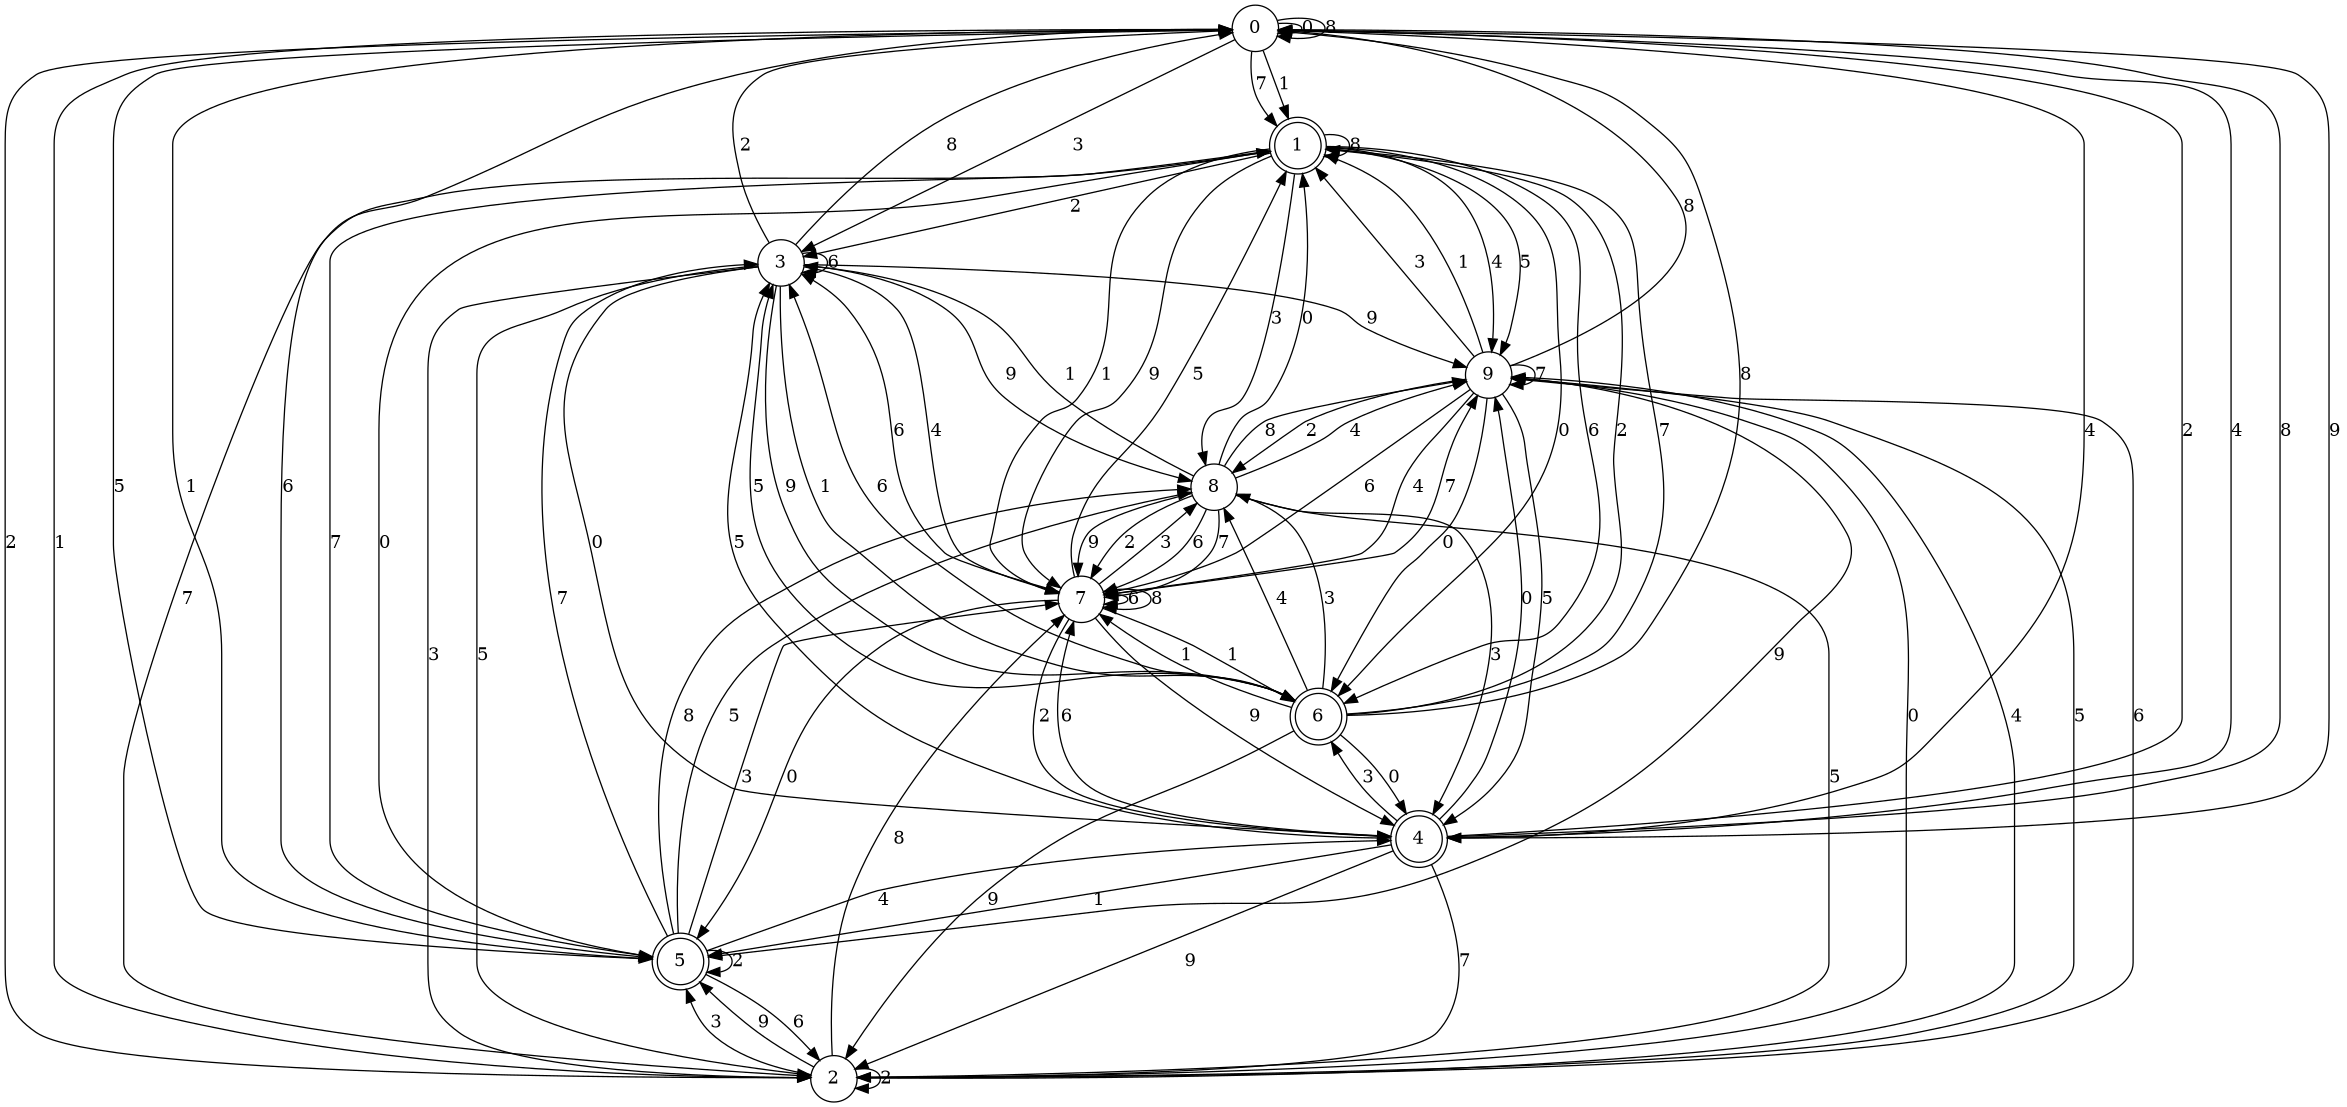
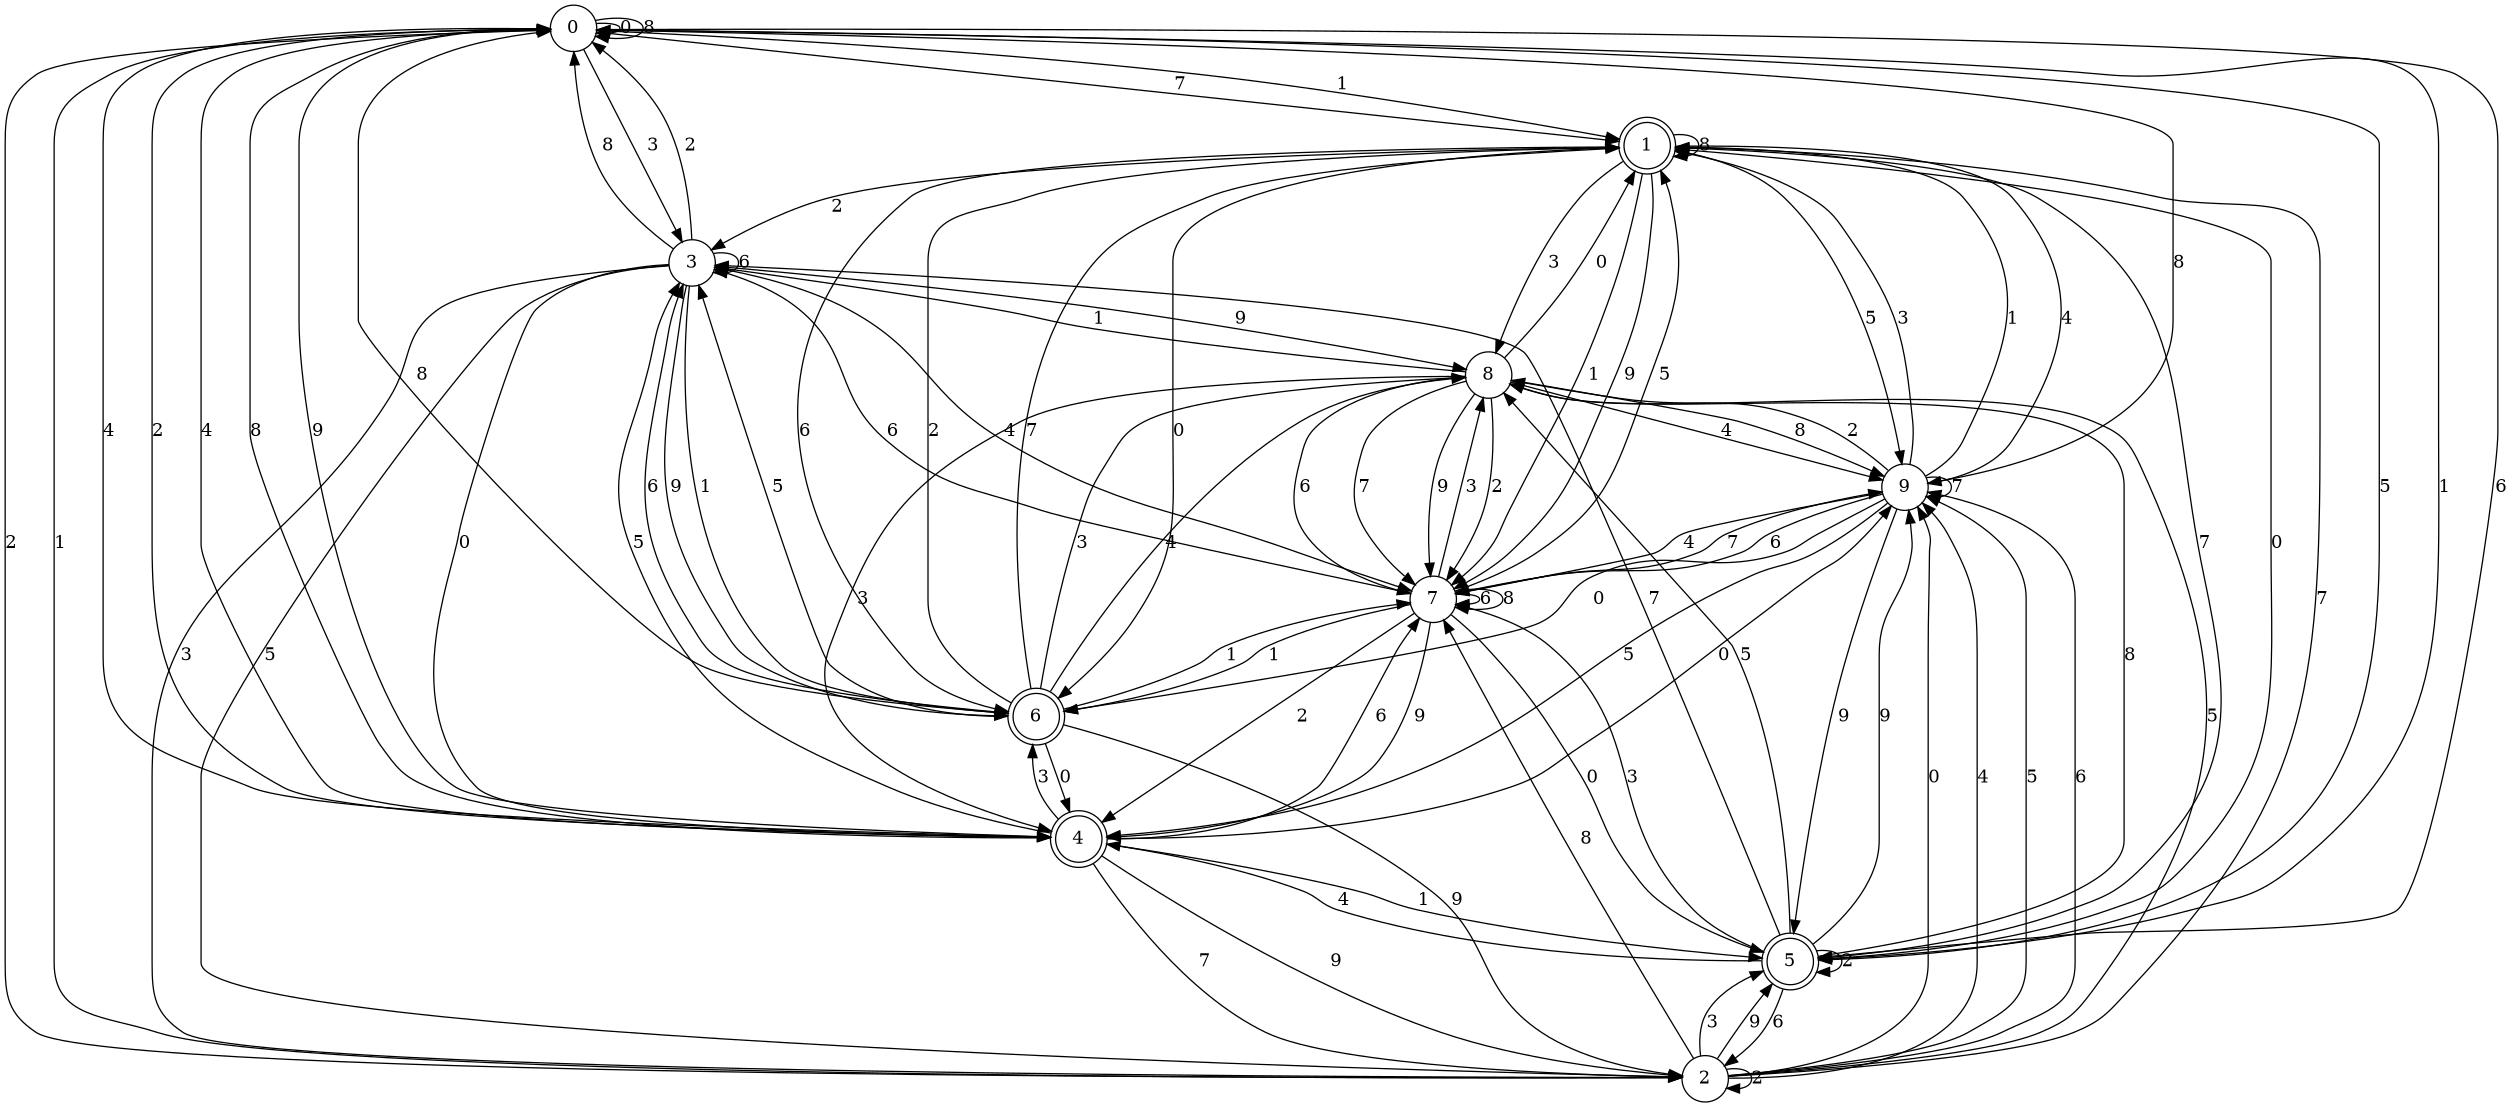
(1136, 280) -> (1879, 742)
(1817, 974) -> (2193, 609)
